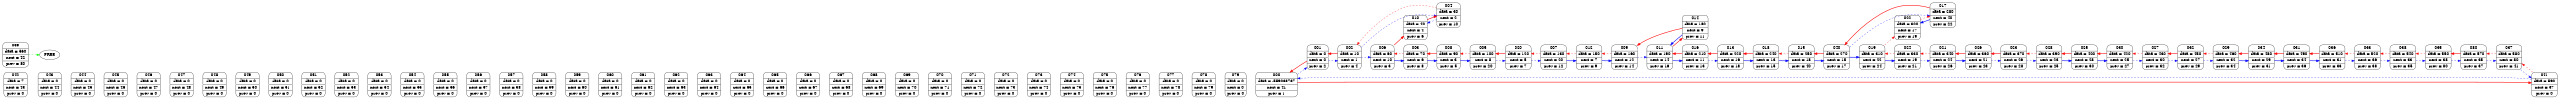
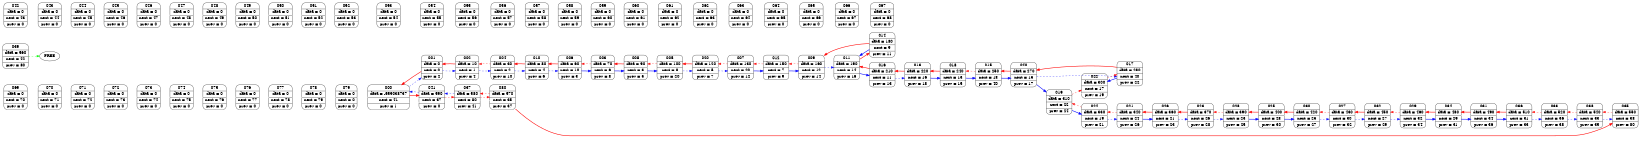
(1415, 24) -> (537, 64)
(1365, 57) -> (552, 71)
(2455, 61) -> none
(2490, 61) -> (486, 94)
(16, 81) -> (16, 12)
(874, 85) -> none
